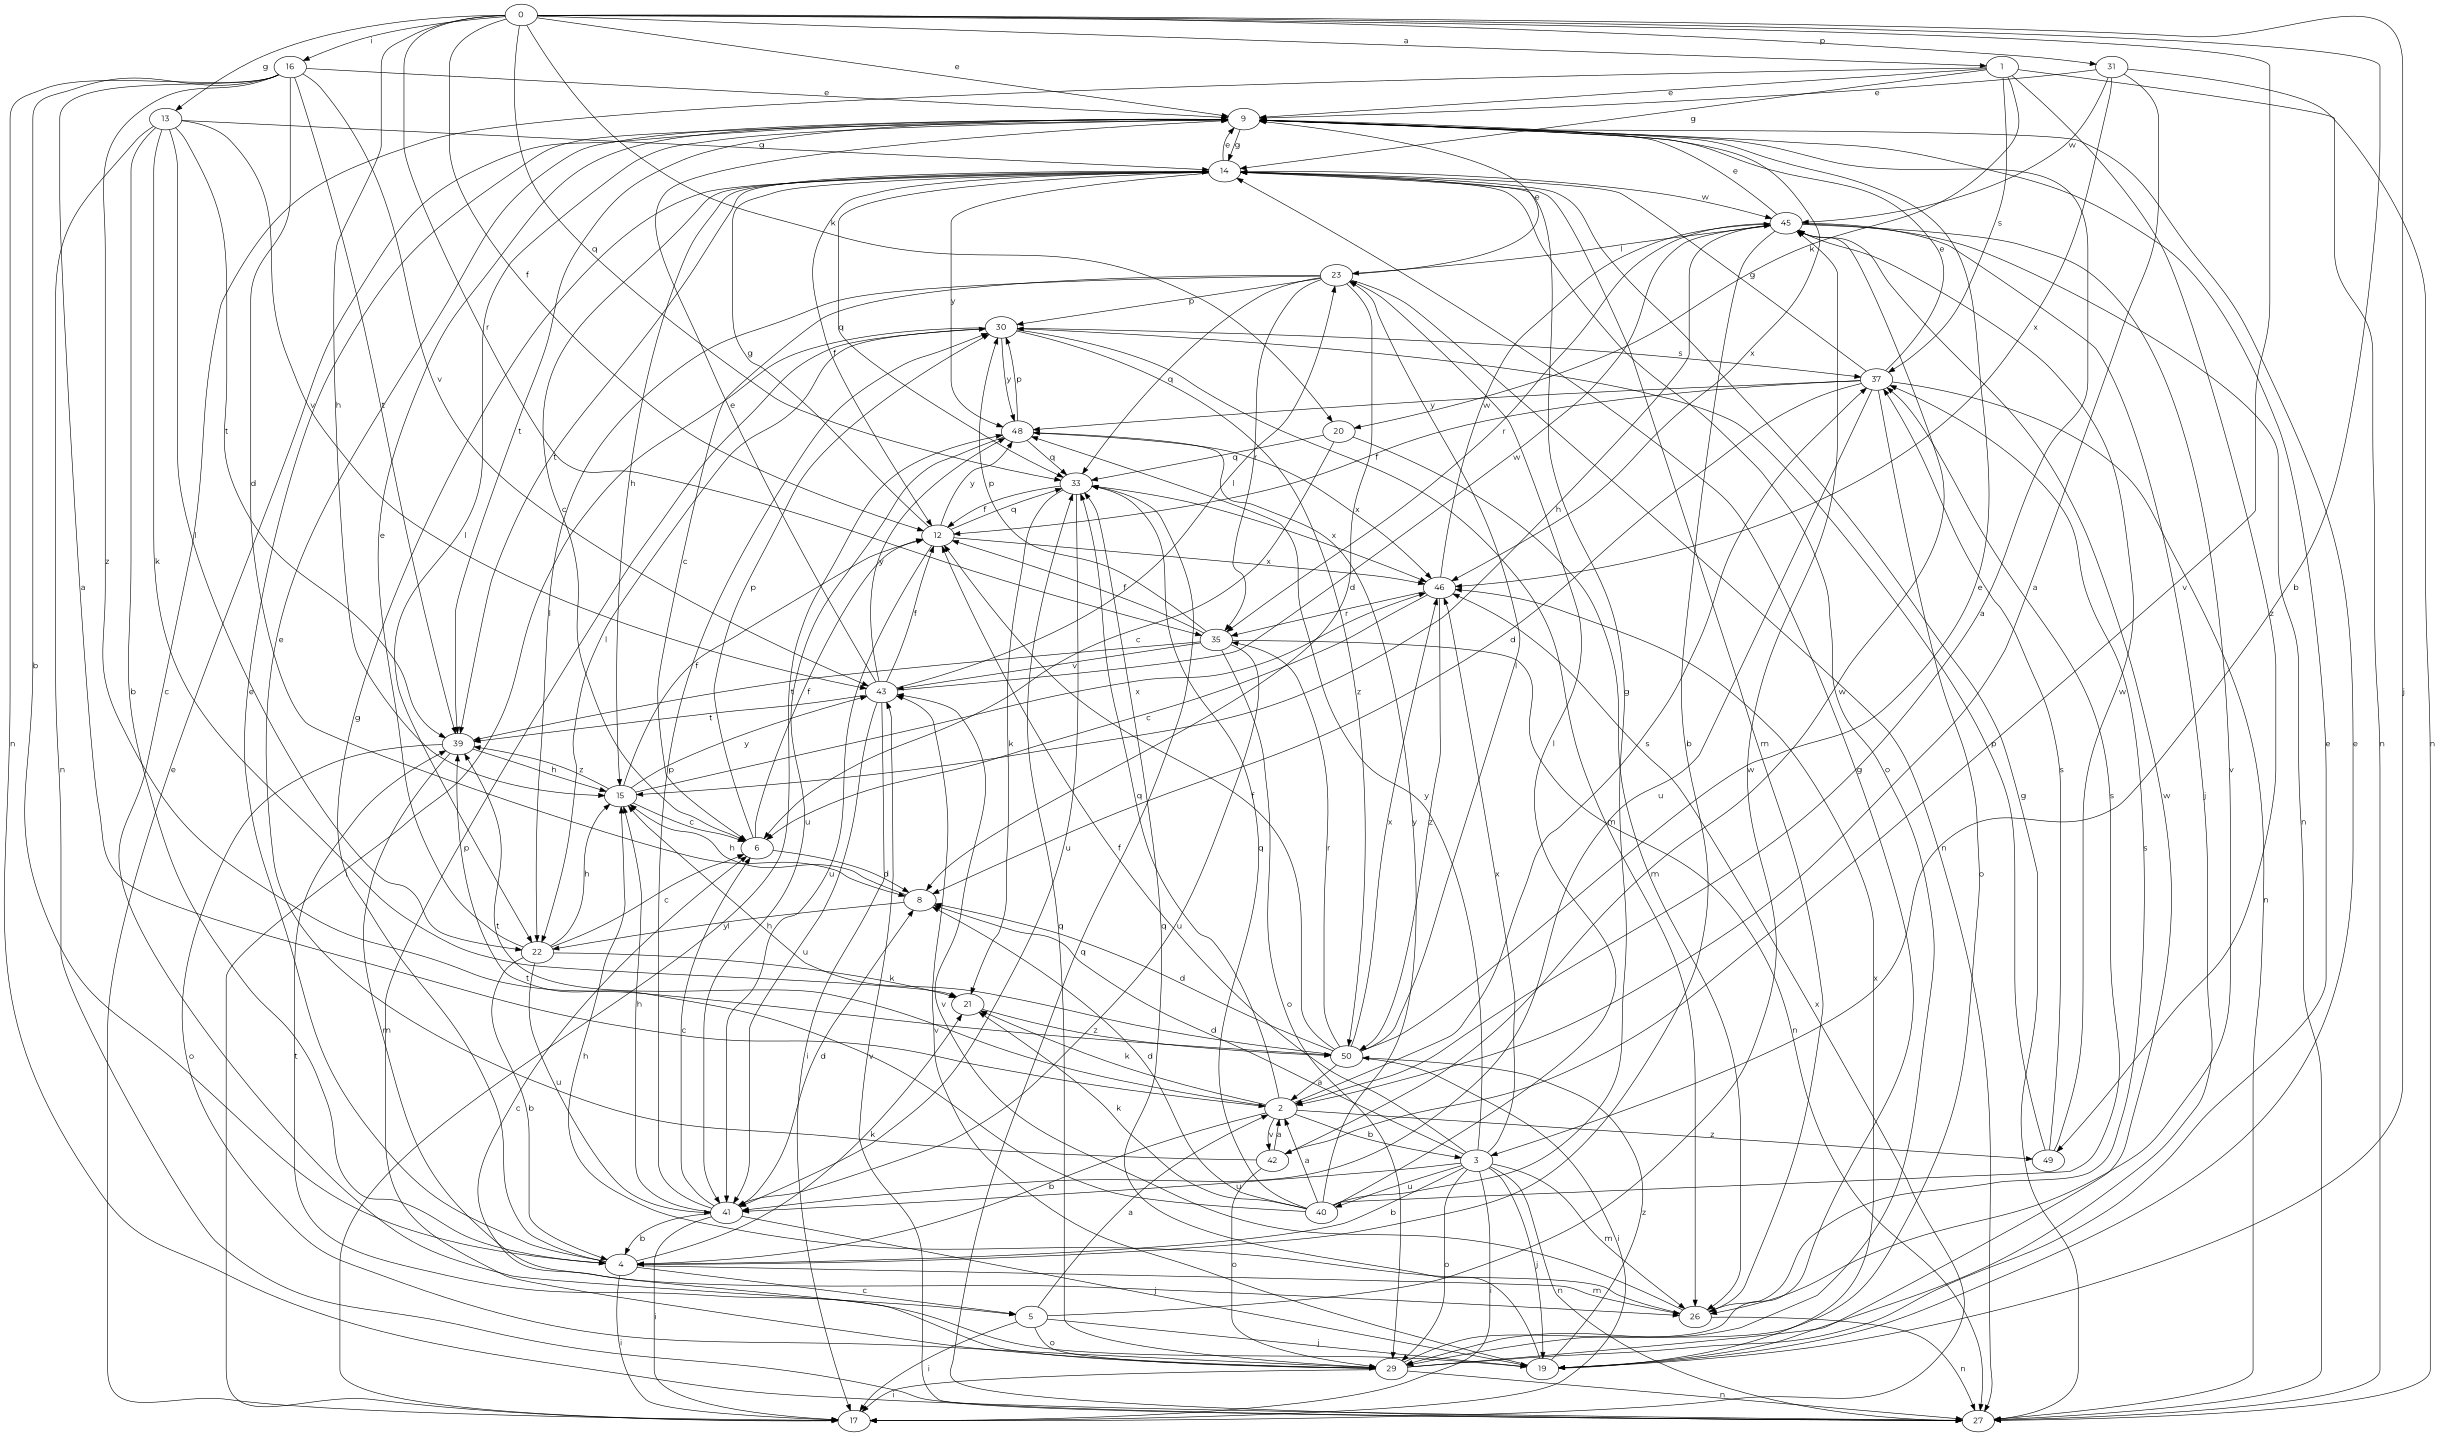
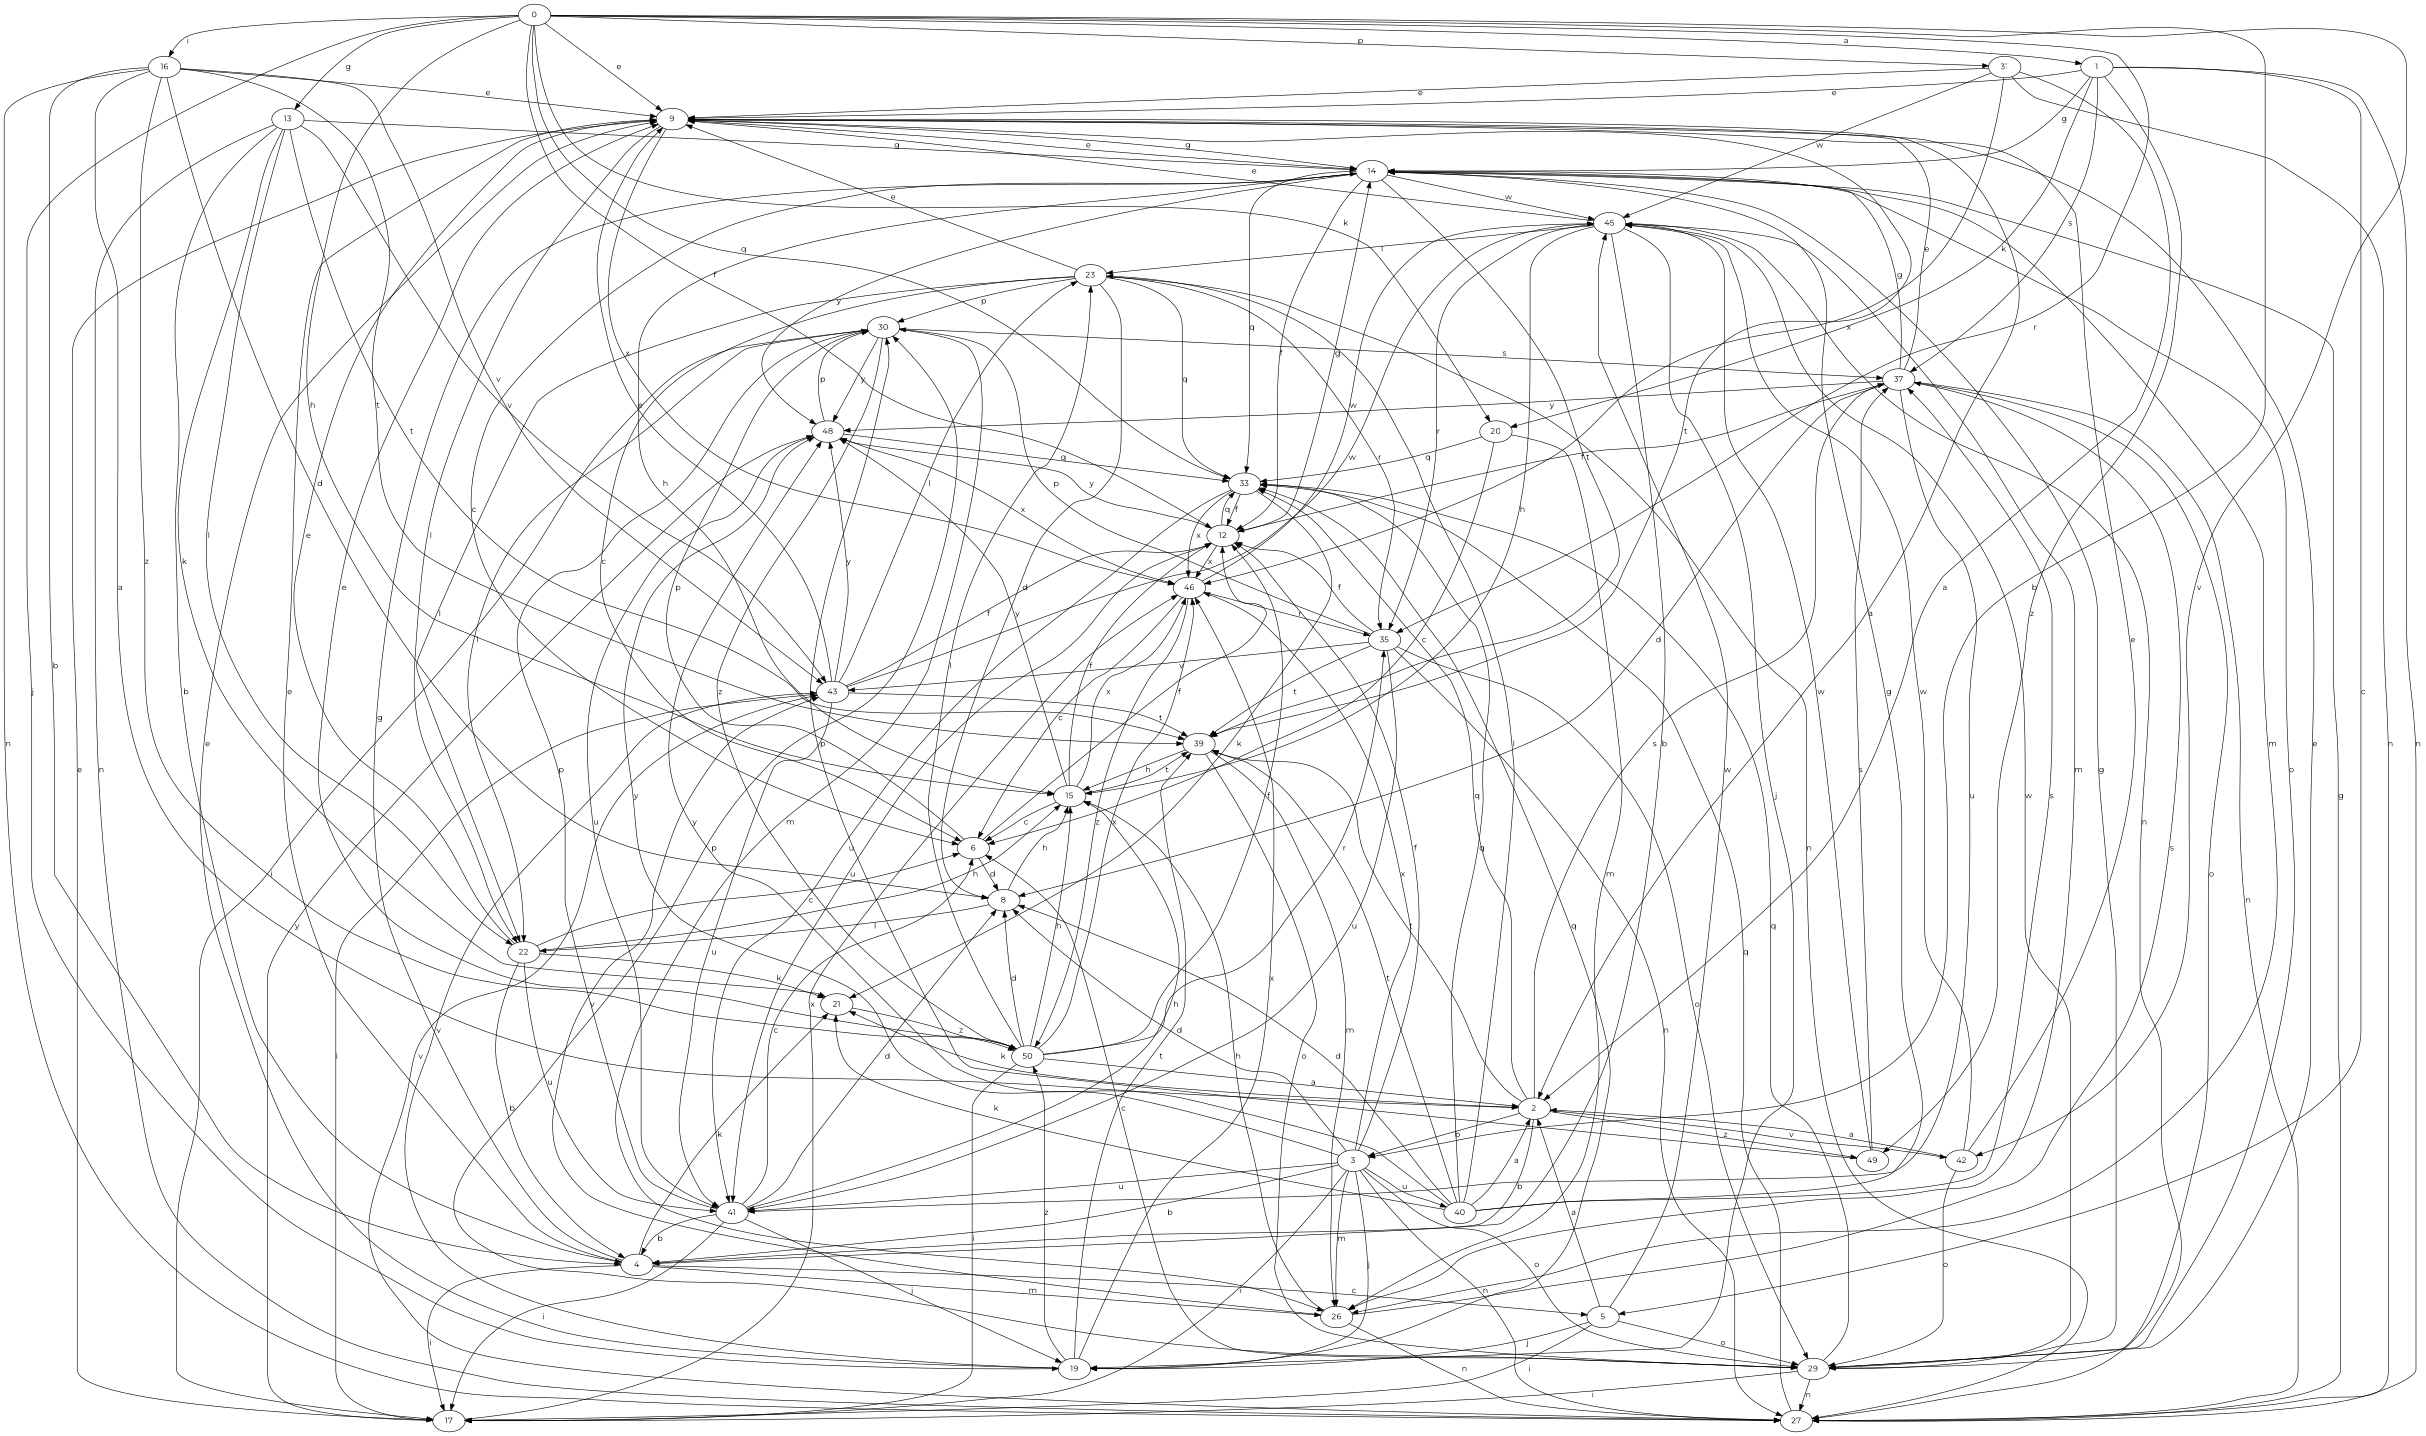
(743, 735) -> (1003, 582)
(582, 770) -> (1168, 770)
(2232, 770) -> (2079, 770)
